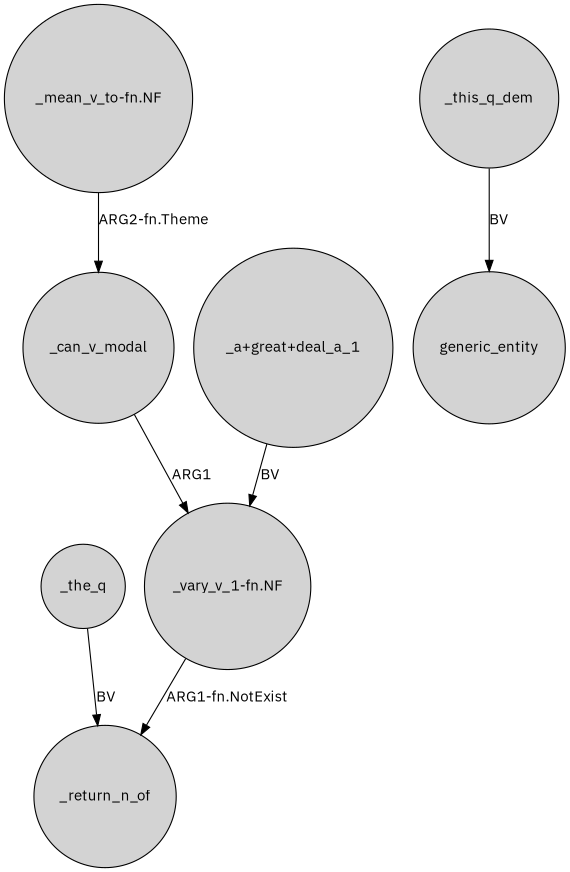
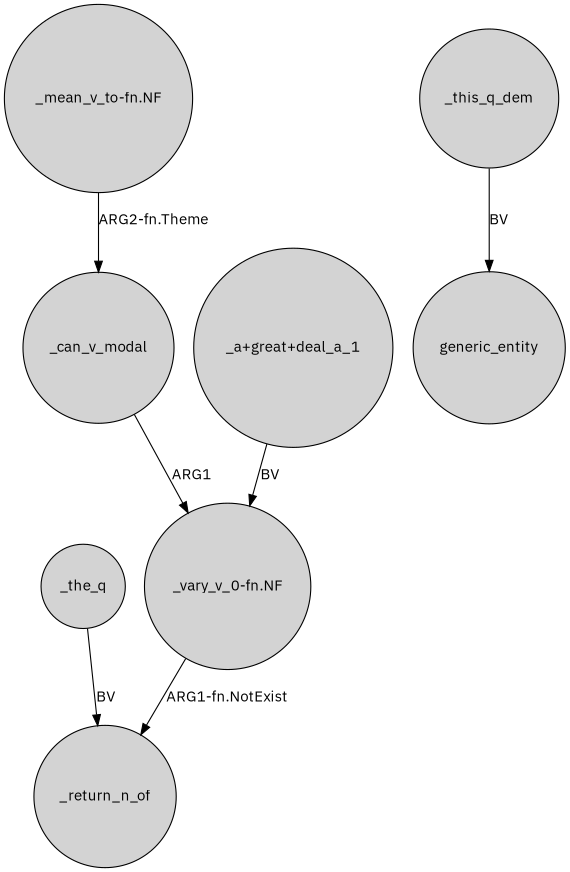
(228, 586) -> (228, 586)
